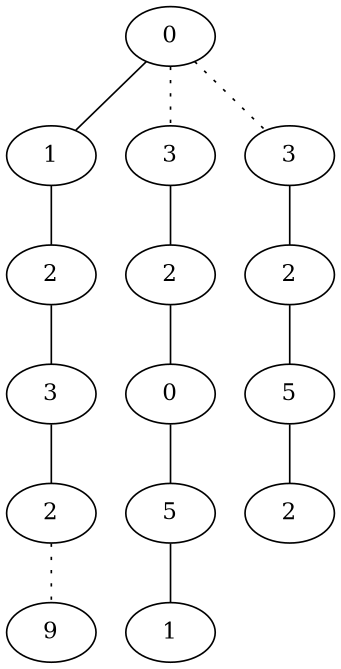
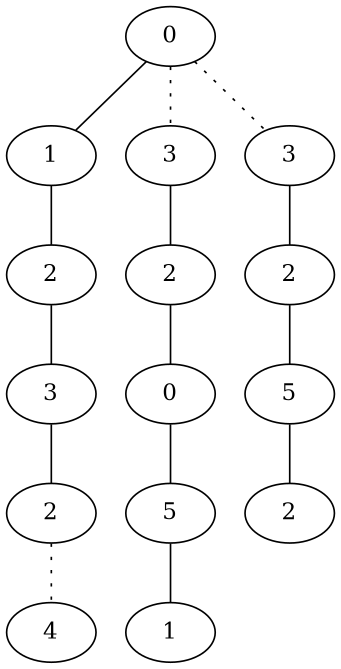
(51, 632) -> (51, 632)
